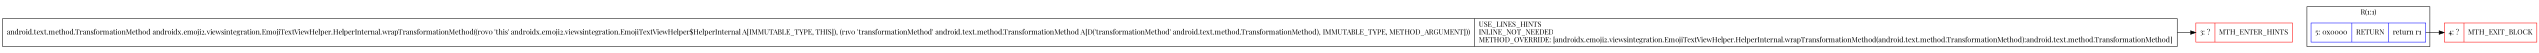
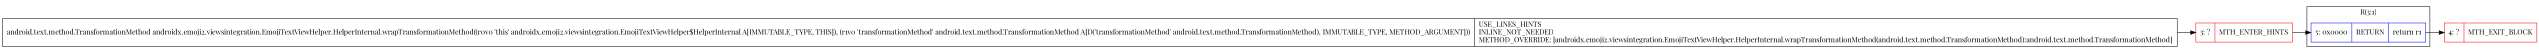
(2368, 13) -> (2368, 13)
none -> (2299, 33)
